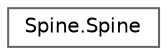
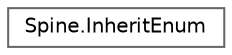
(84, 28) -> (116, 28)
